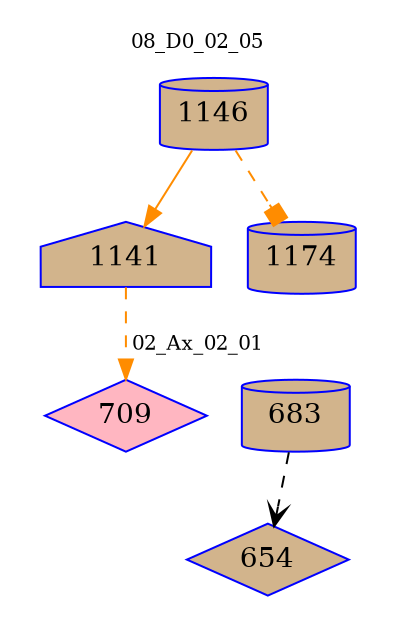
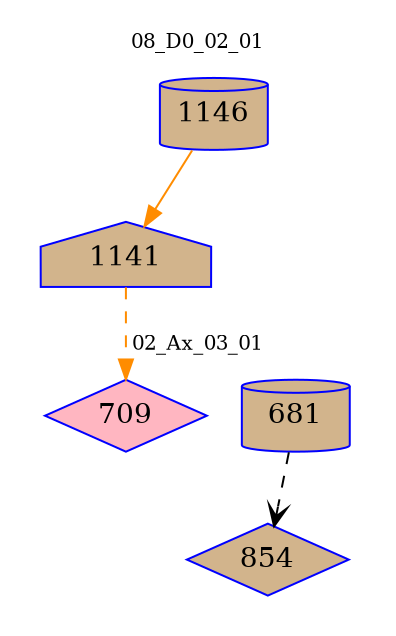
(198, 43) -> (198, 43)
(302, 258) -> none
(198, 345) -> (198, 345)
(296, 416) -> (296, 416)
(268, 560) -> (268, 560)
